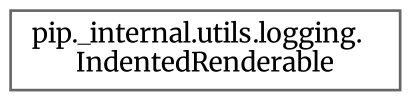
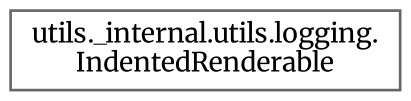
(205, 50) -> (205, 50)
